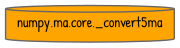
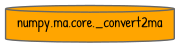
(90, 24) -> (90, 24)
